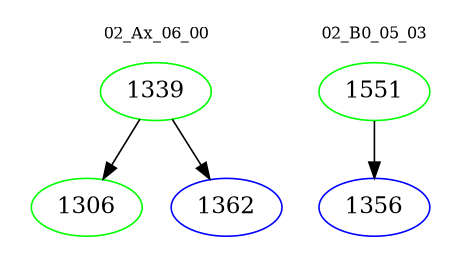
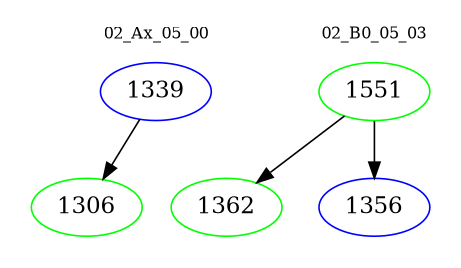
(157, 35) -> (157, 35)
(156, 92) -> (156, 92)
(187, 142) -> (317, 137)
(227, 207) -> (227, 207)
